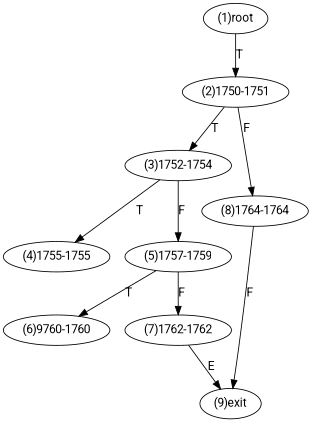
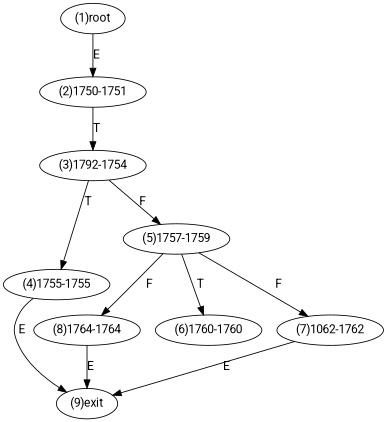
(239, 55) -> (97, 55)
(245, 147) -> (136, 282)
(178, 166) -> (93, 166)
(250, 293) -> (91, 367)
(57, 330) -> (209, 330)
(178, 330) -> (330, 330)
none -> (20, 348)
